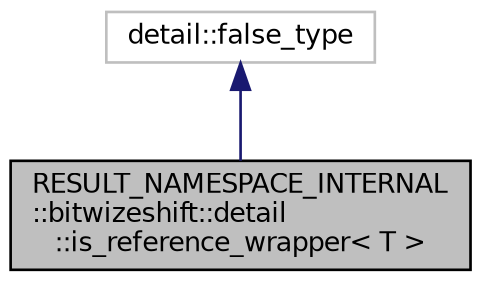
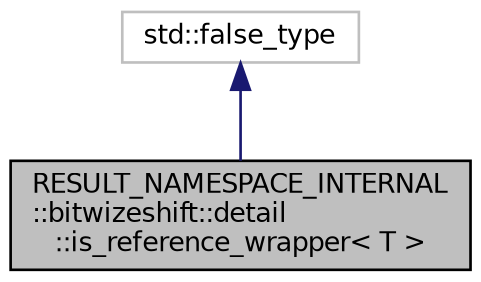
(241, 37) -> (241, 37)
